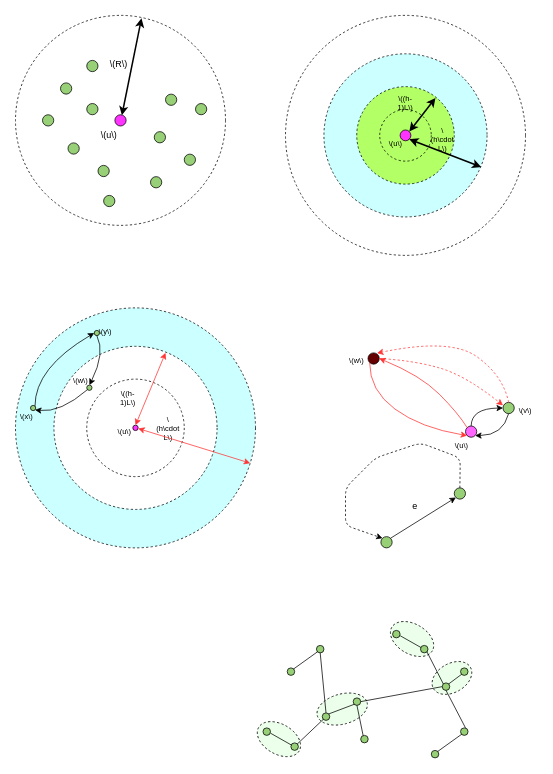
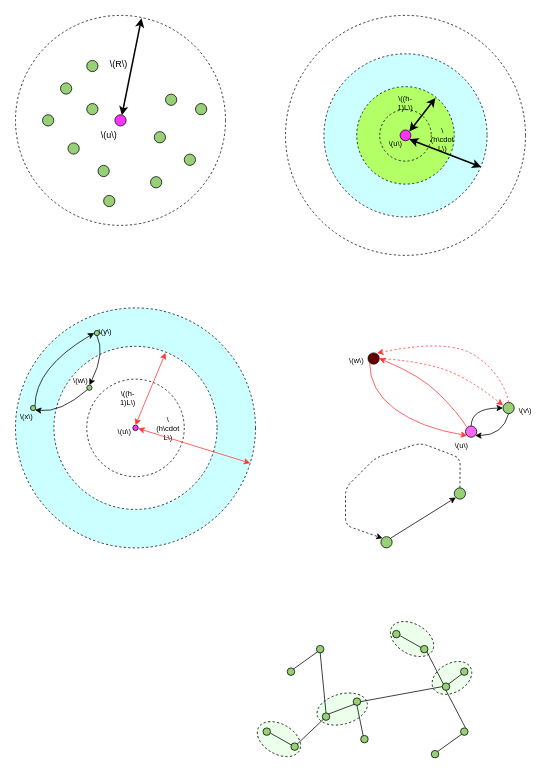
(415, 507) -> none
